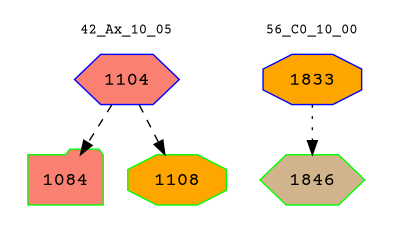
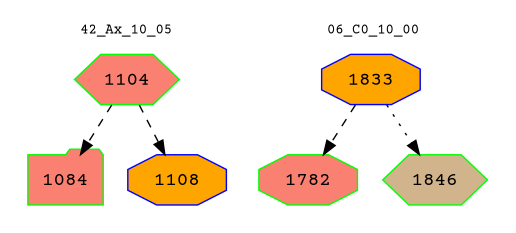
(312, 30) -> (374, 30)
(127, 79) -> (127, 79)
(177, 180) -> (177, 180)
none -> (308, 180)
